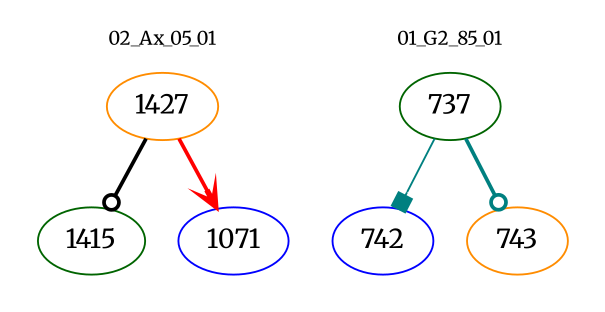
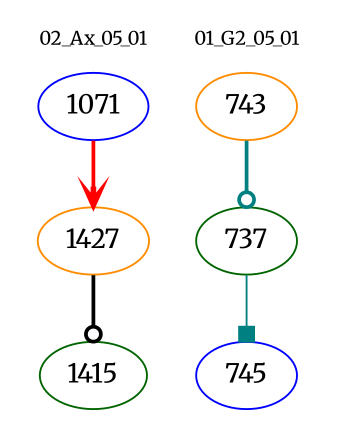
(450, 40) -> (248, 40)
(193, 165) -> (93, 165)
(480, 167) -> (247, 166)
(383, 241) -> (247, 375)
